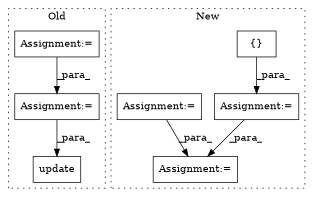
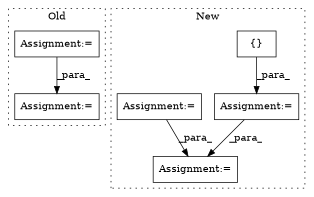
(57, 169) -> none
